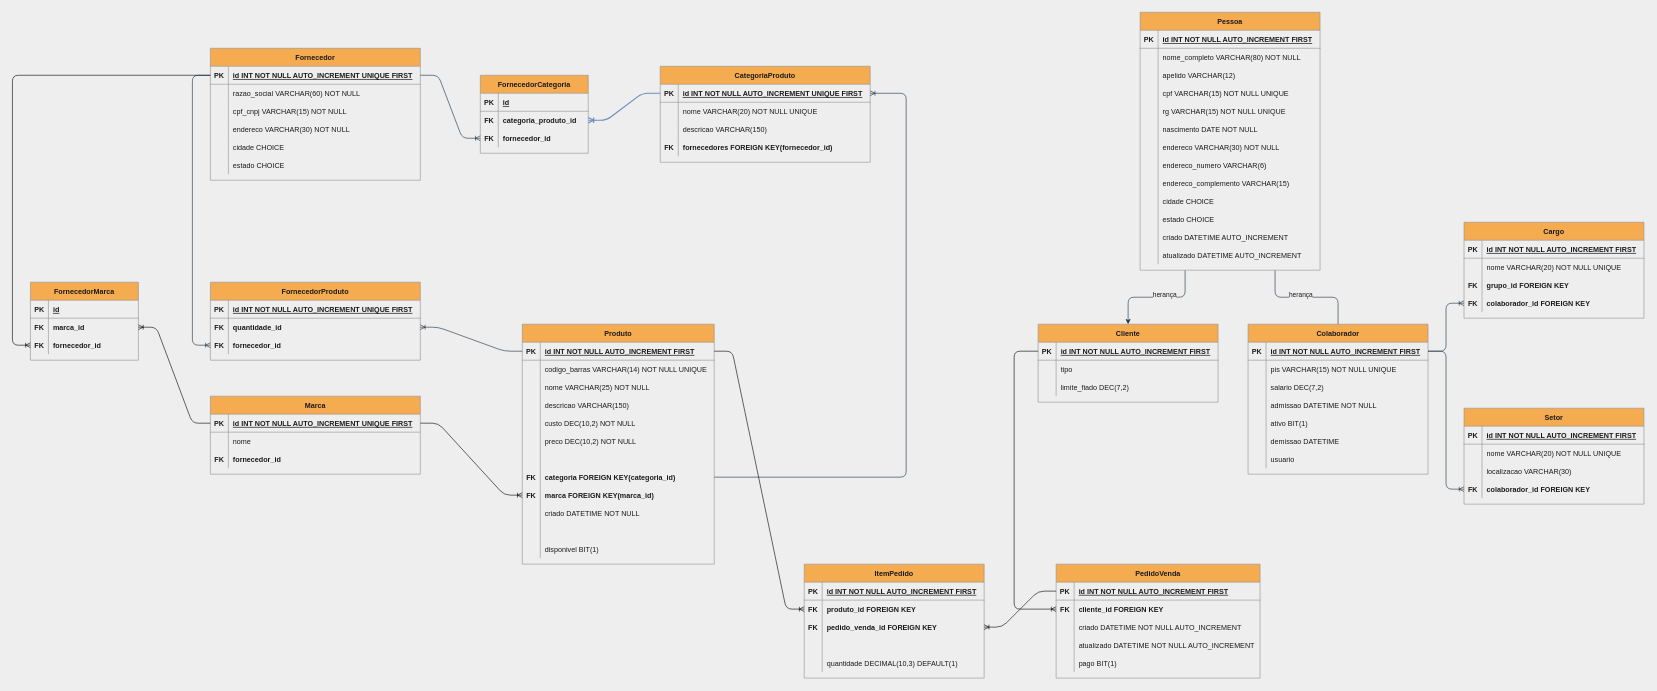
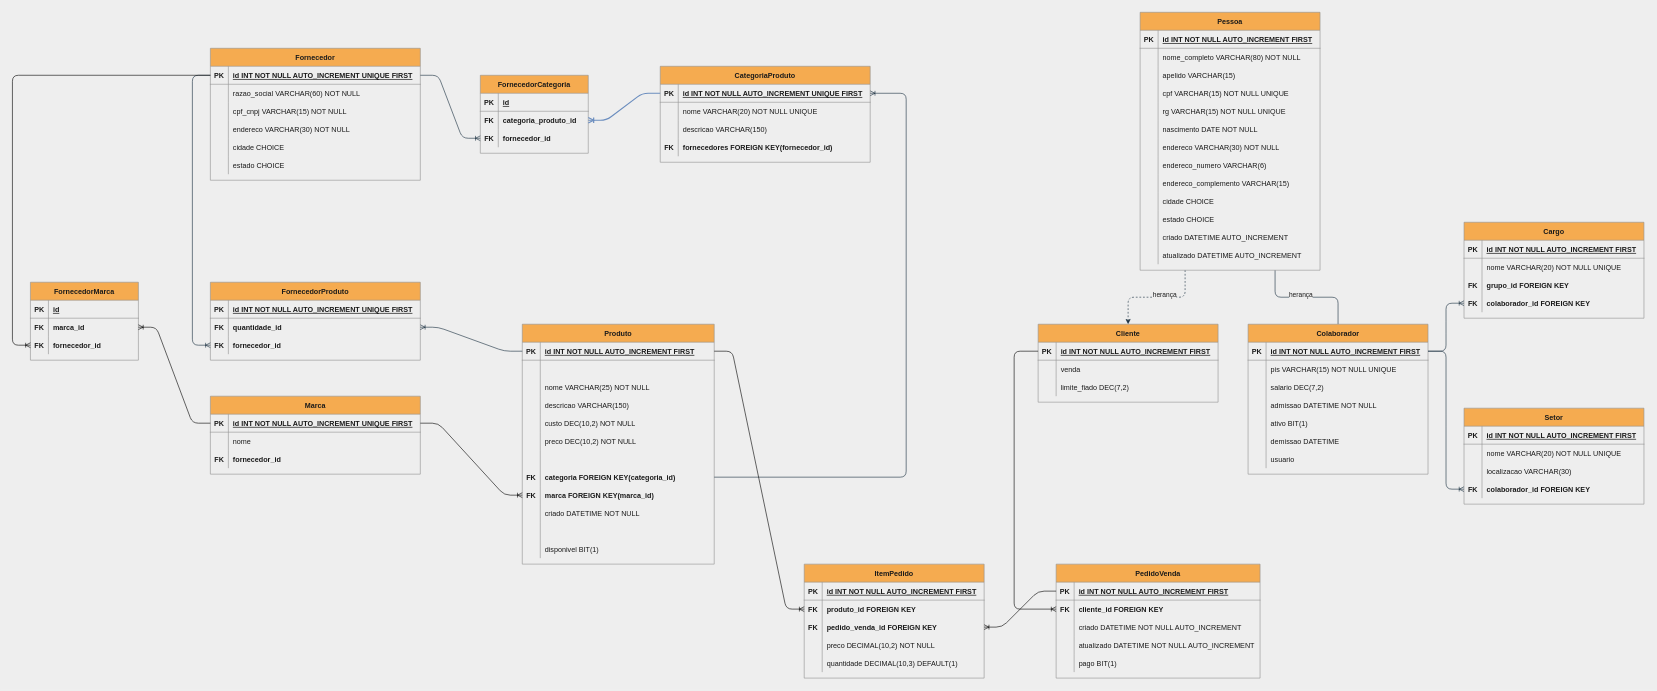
(1198, 76) -> (1198, 76)
(1131, 298) -> (1131, 298)
(627, 369) -> none
(1068, 370) -> (1071, 370)
none -> (903, 645)
